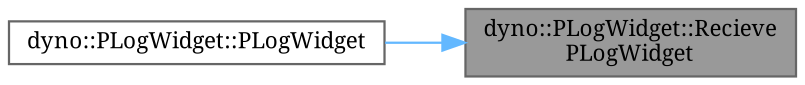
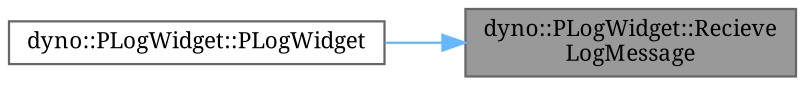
(631, 43) -> (631, 43)
